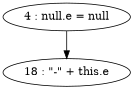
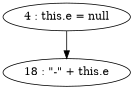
(67, 17) -> (67, 17)
